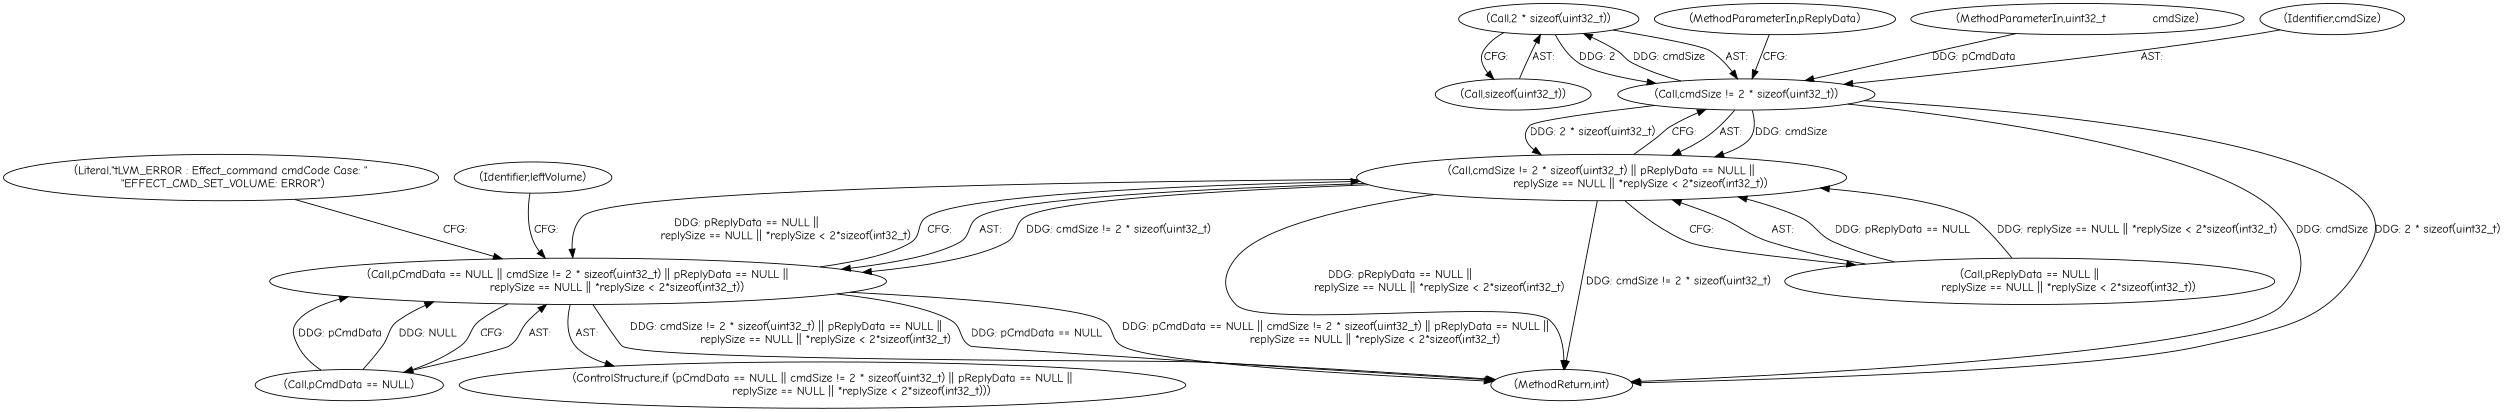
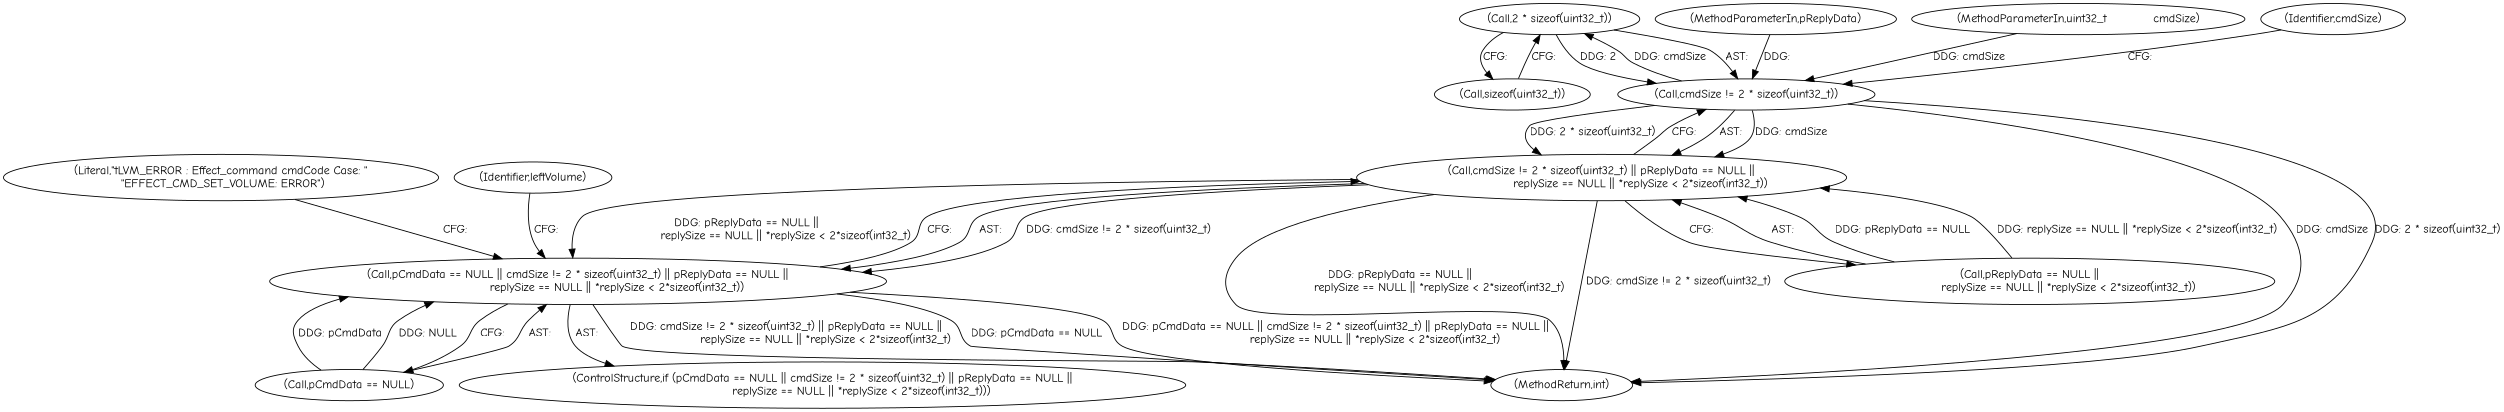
(1546, 57) -> (1546, 57)
(1777, 57) -> (1779, 57)
(1974, 57) -> (1969, 57)
(2154, 57) -> (2142, 57)
